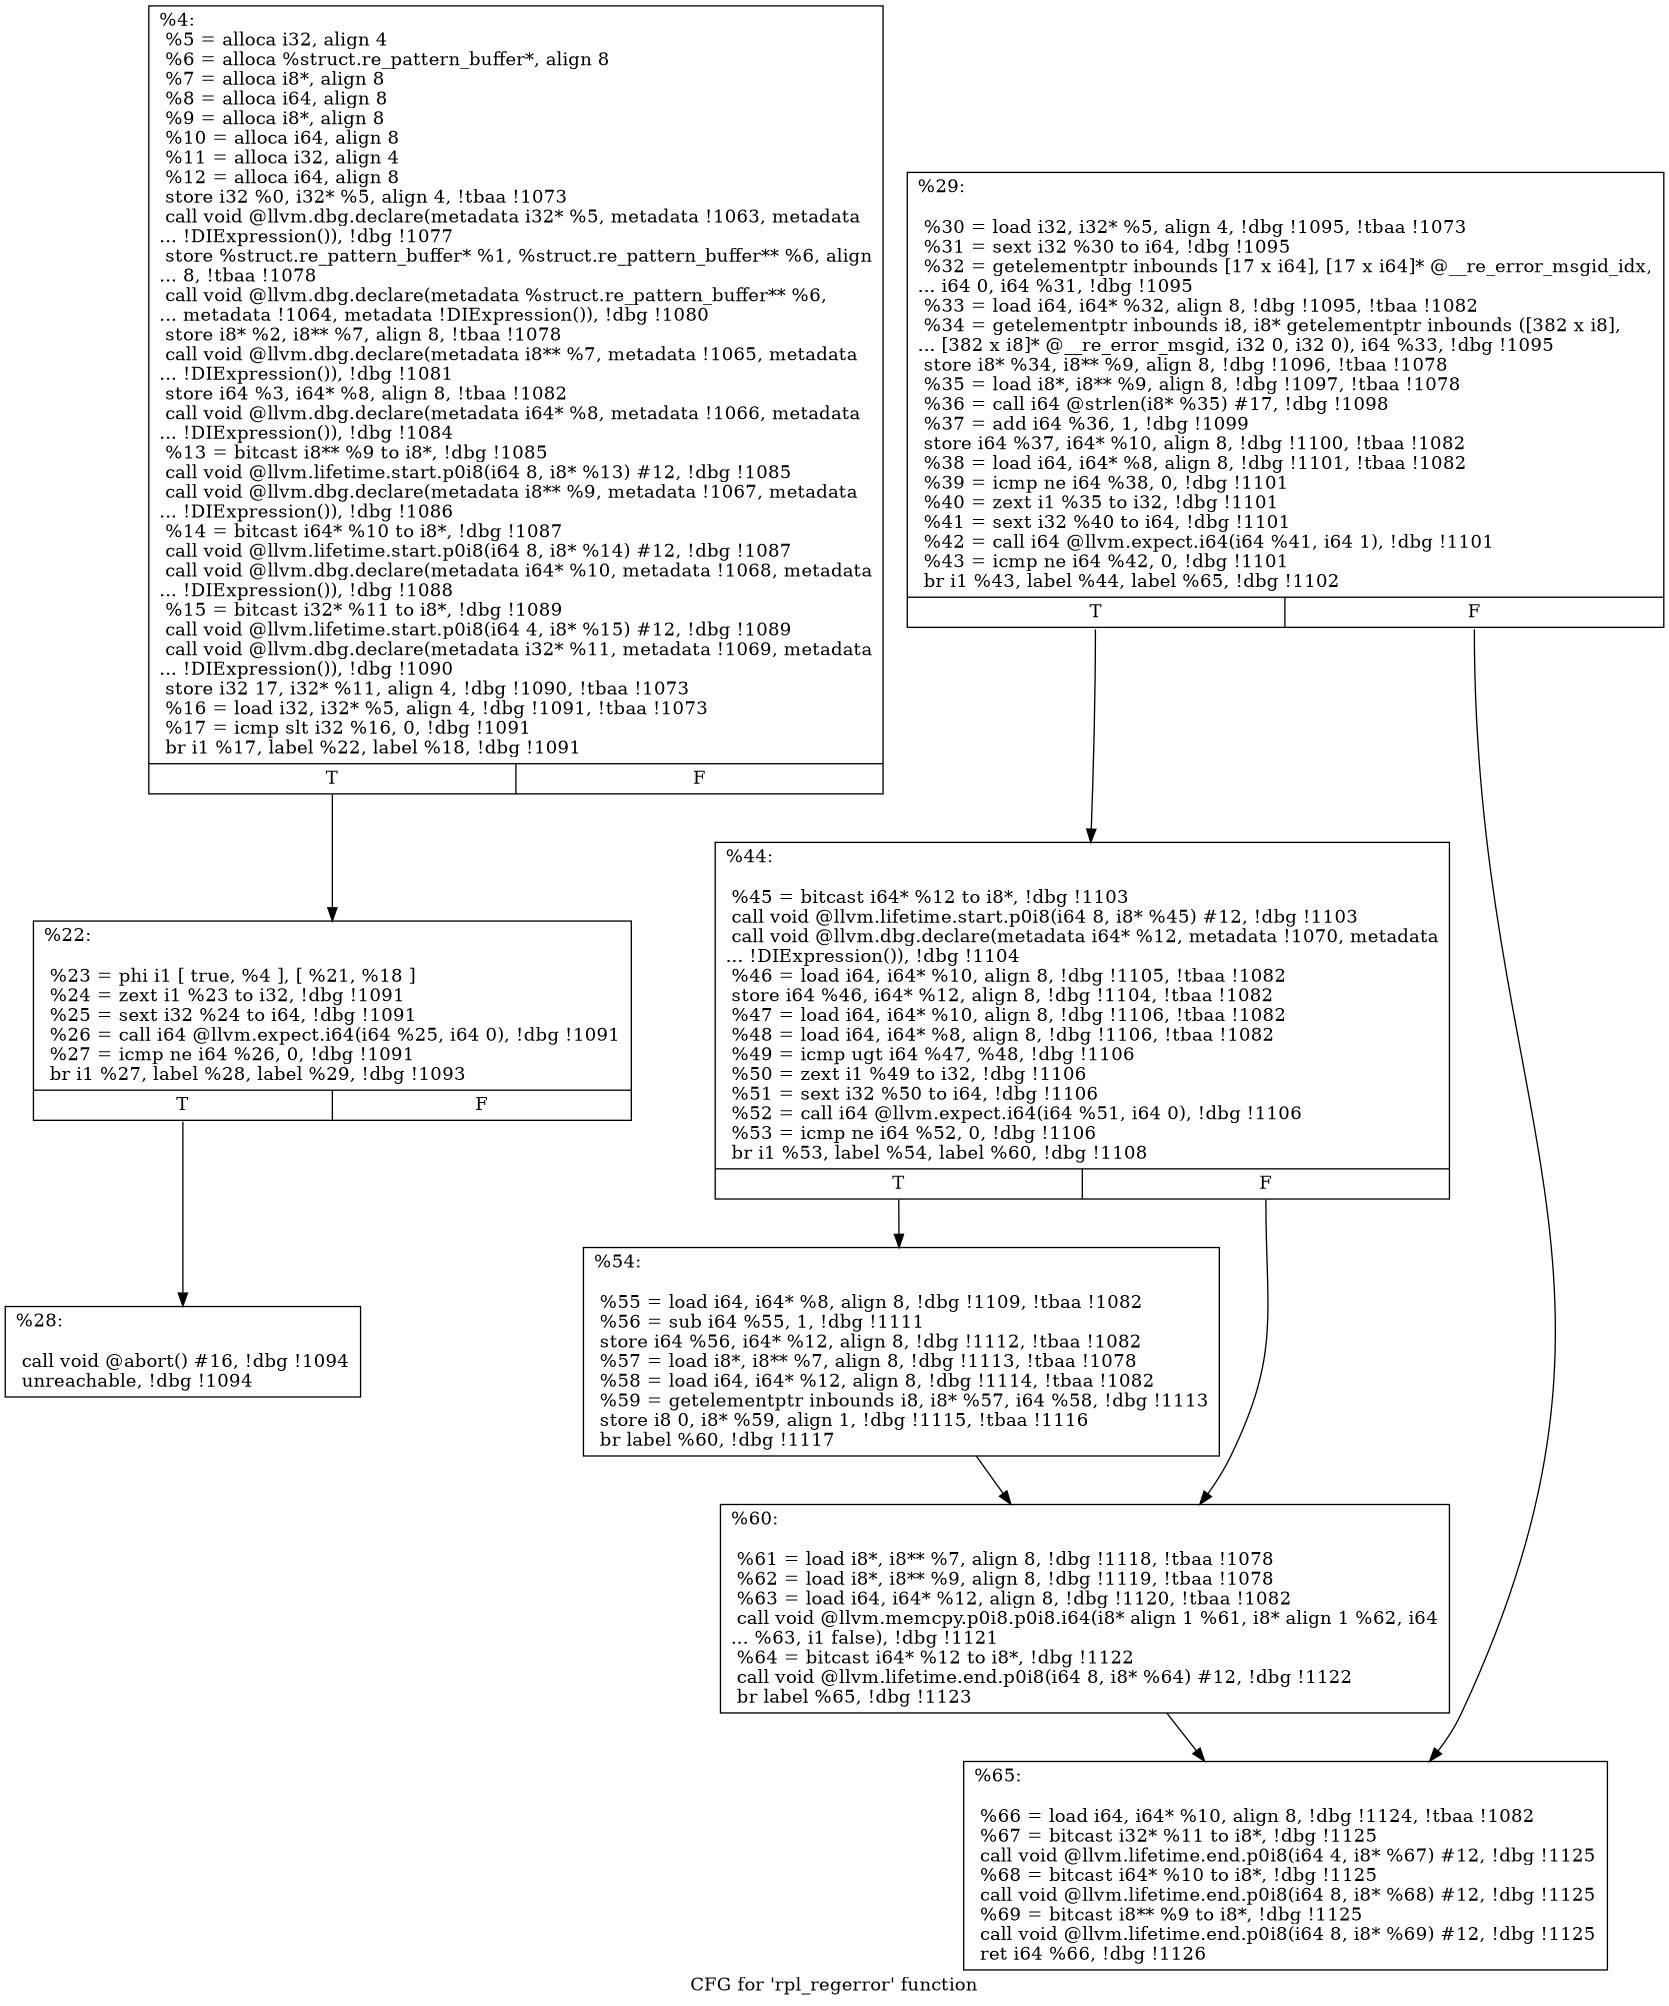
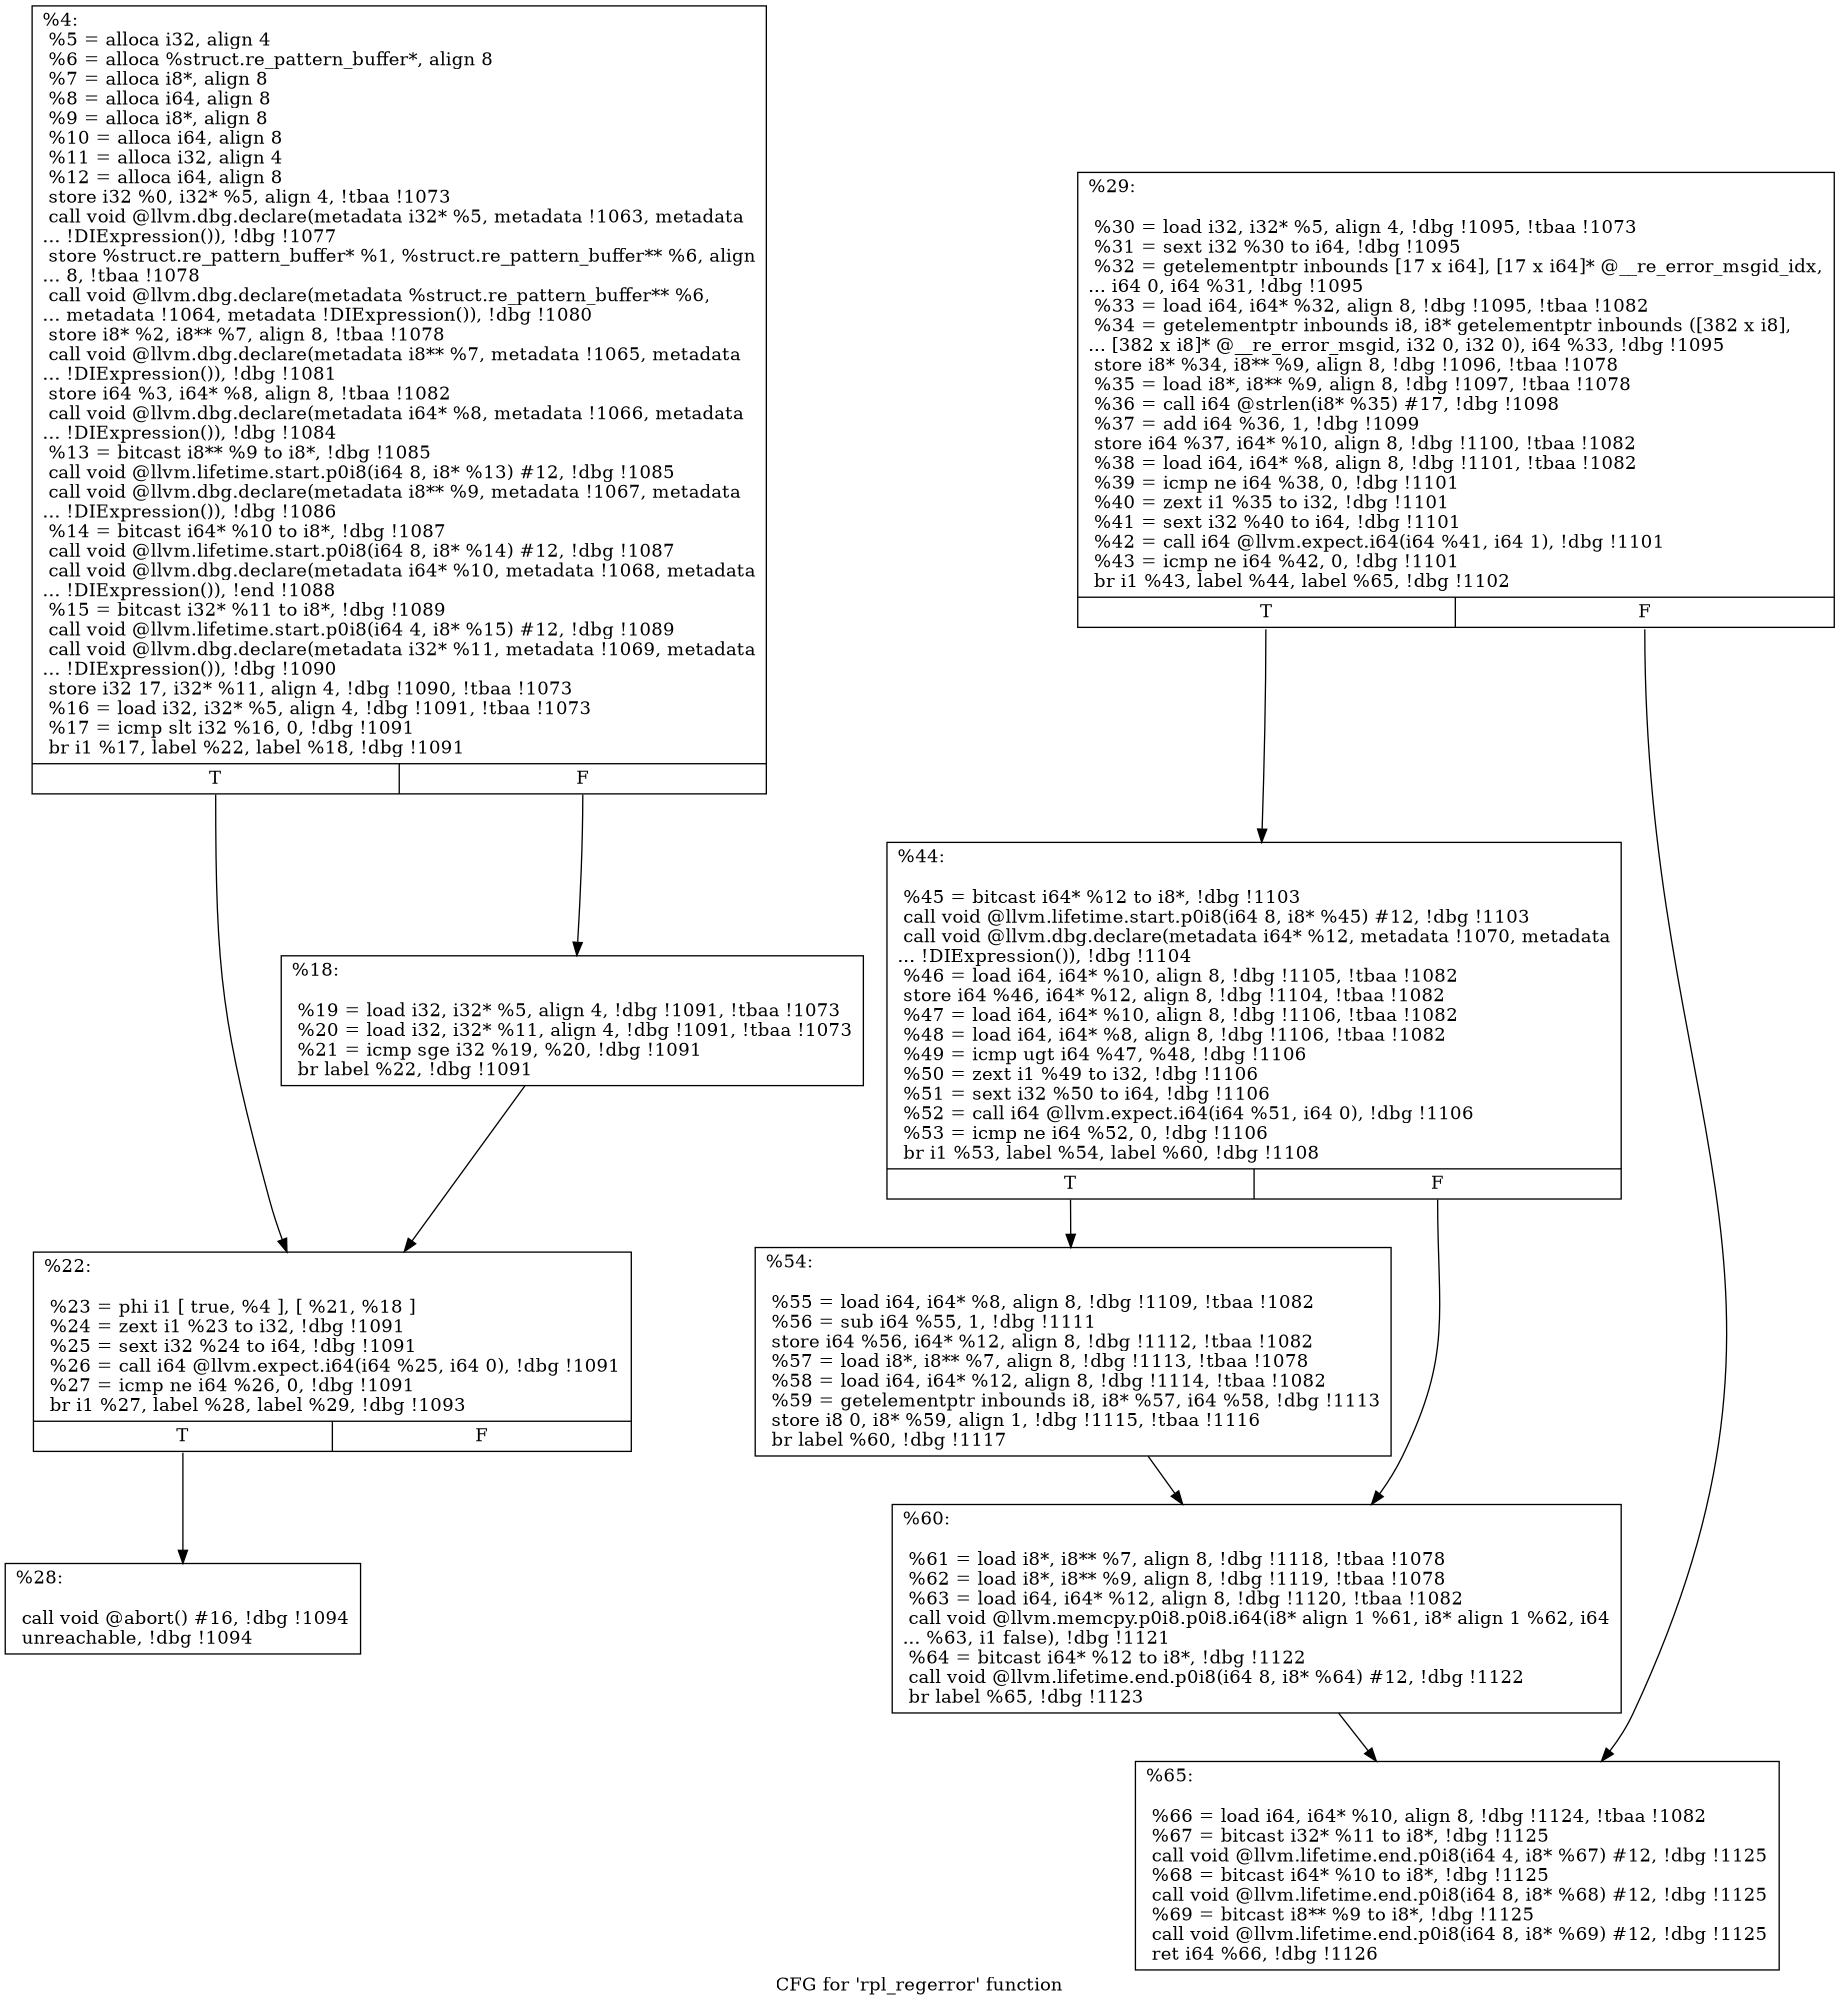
(307, 591) -> (189, 591)
none -> (572, 1021)
